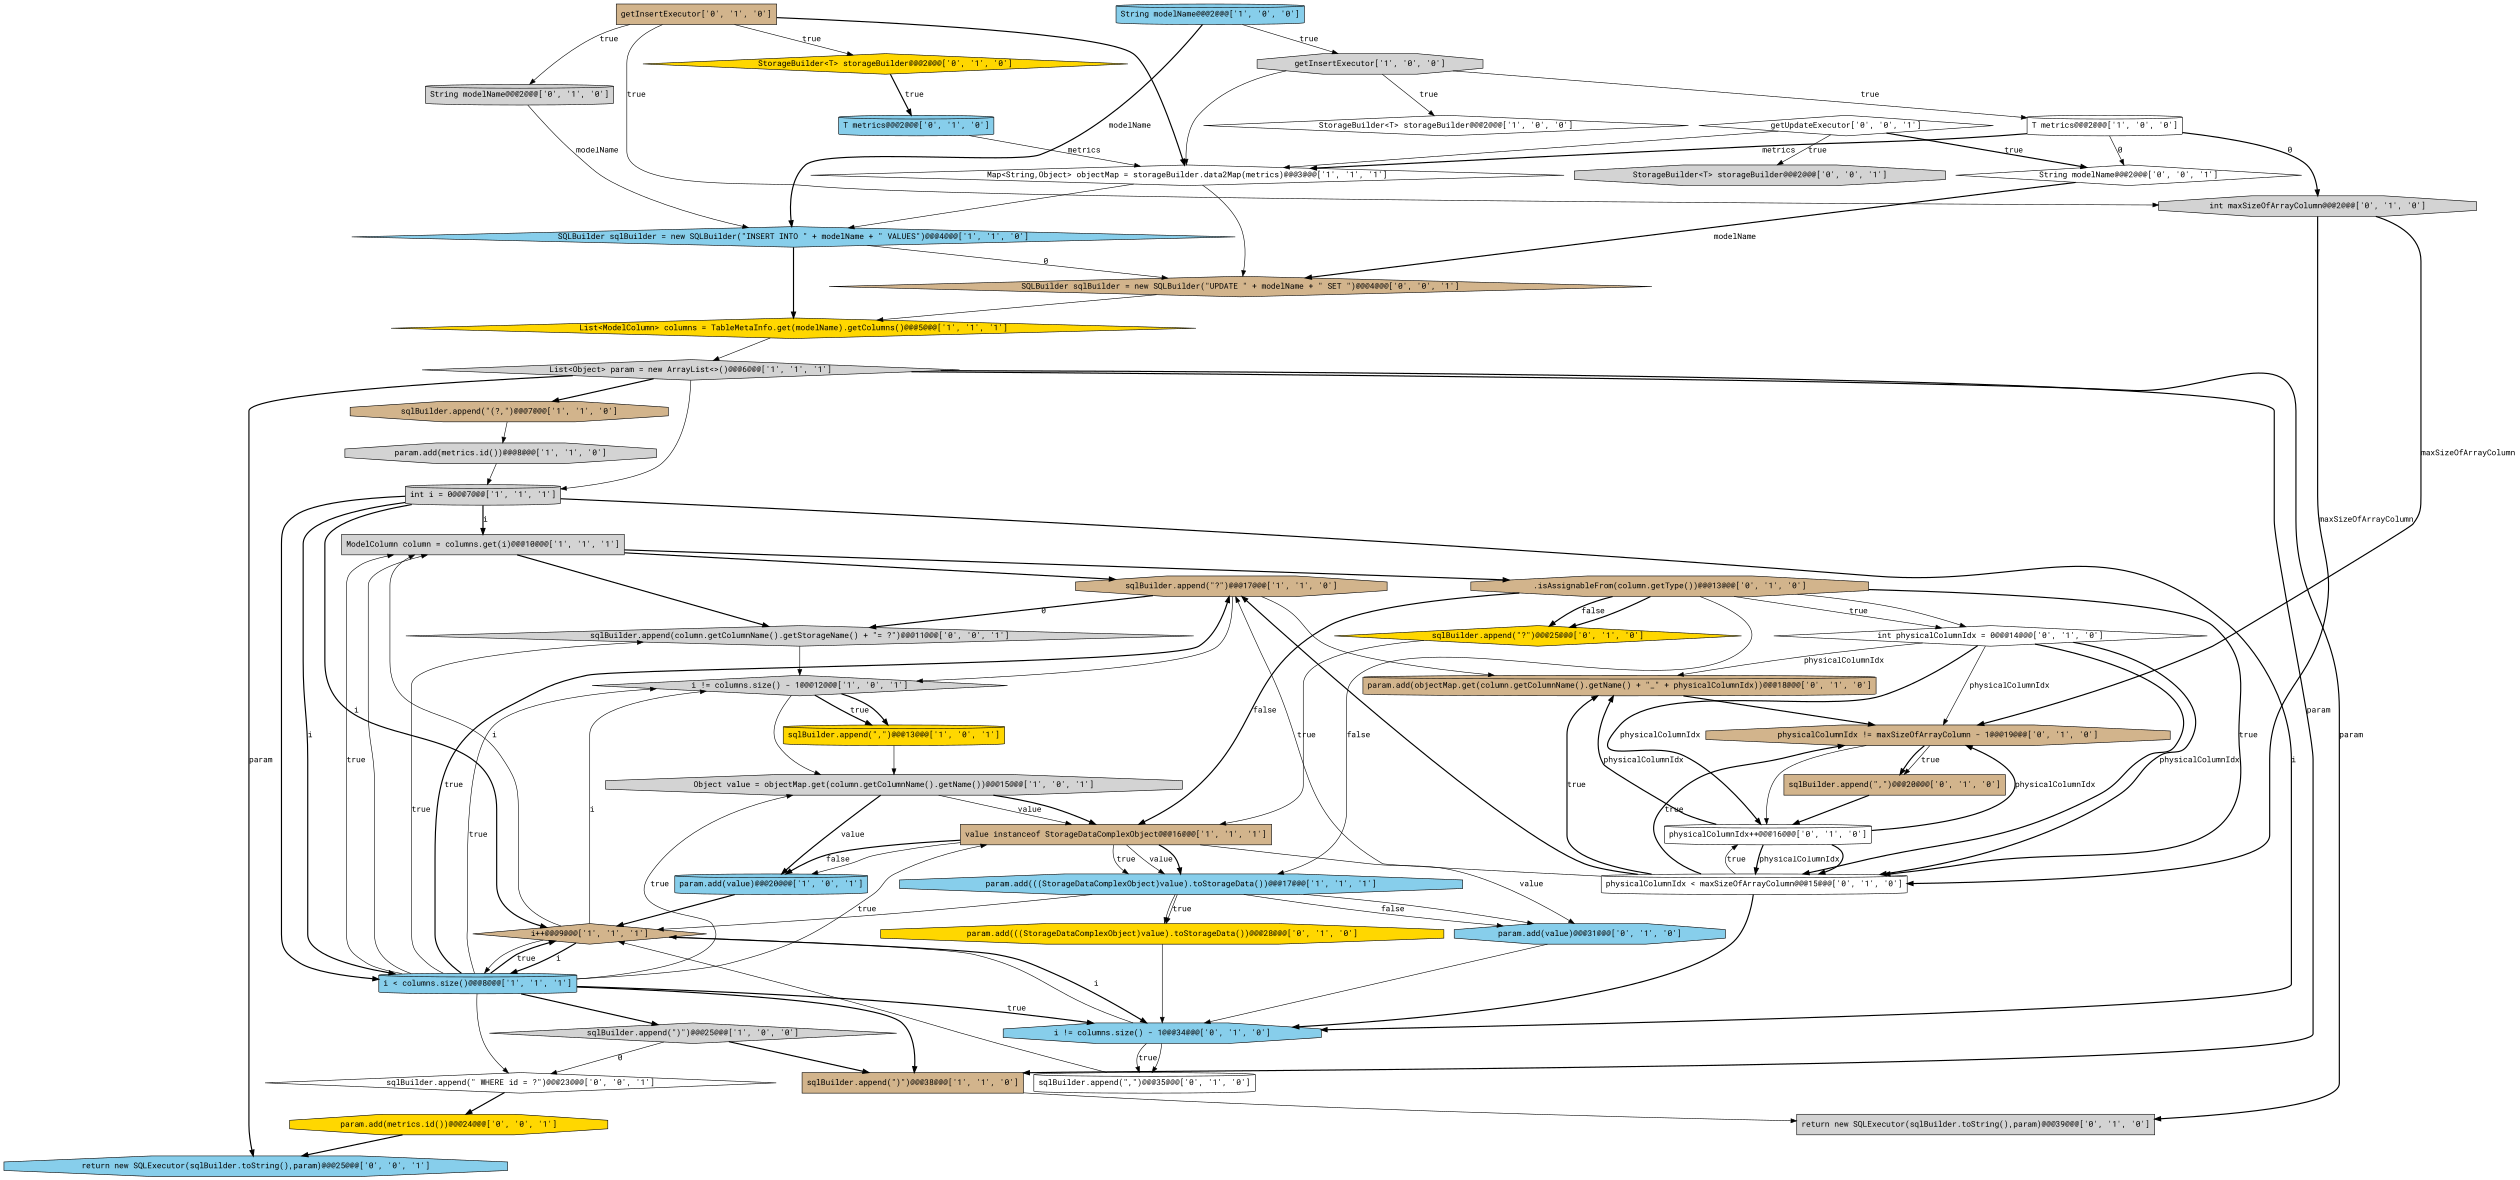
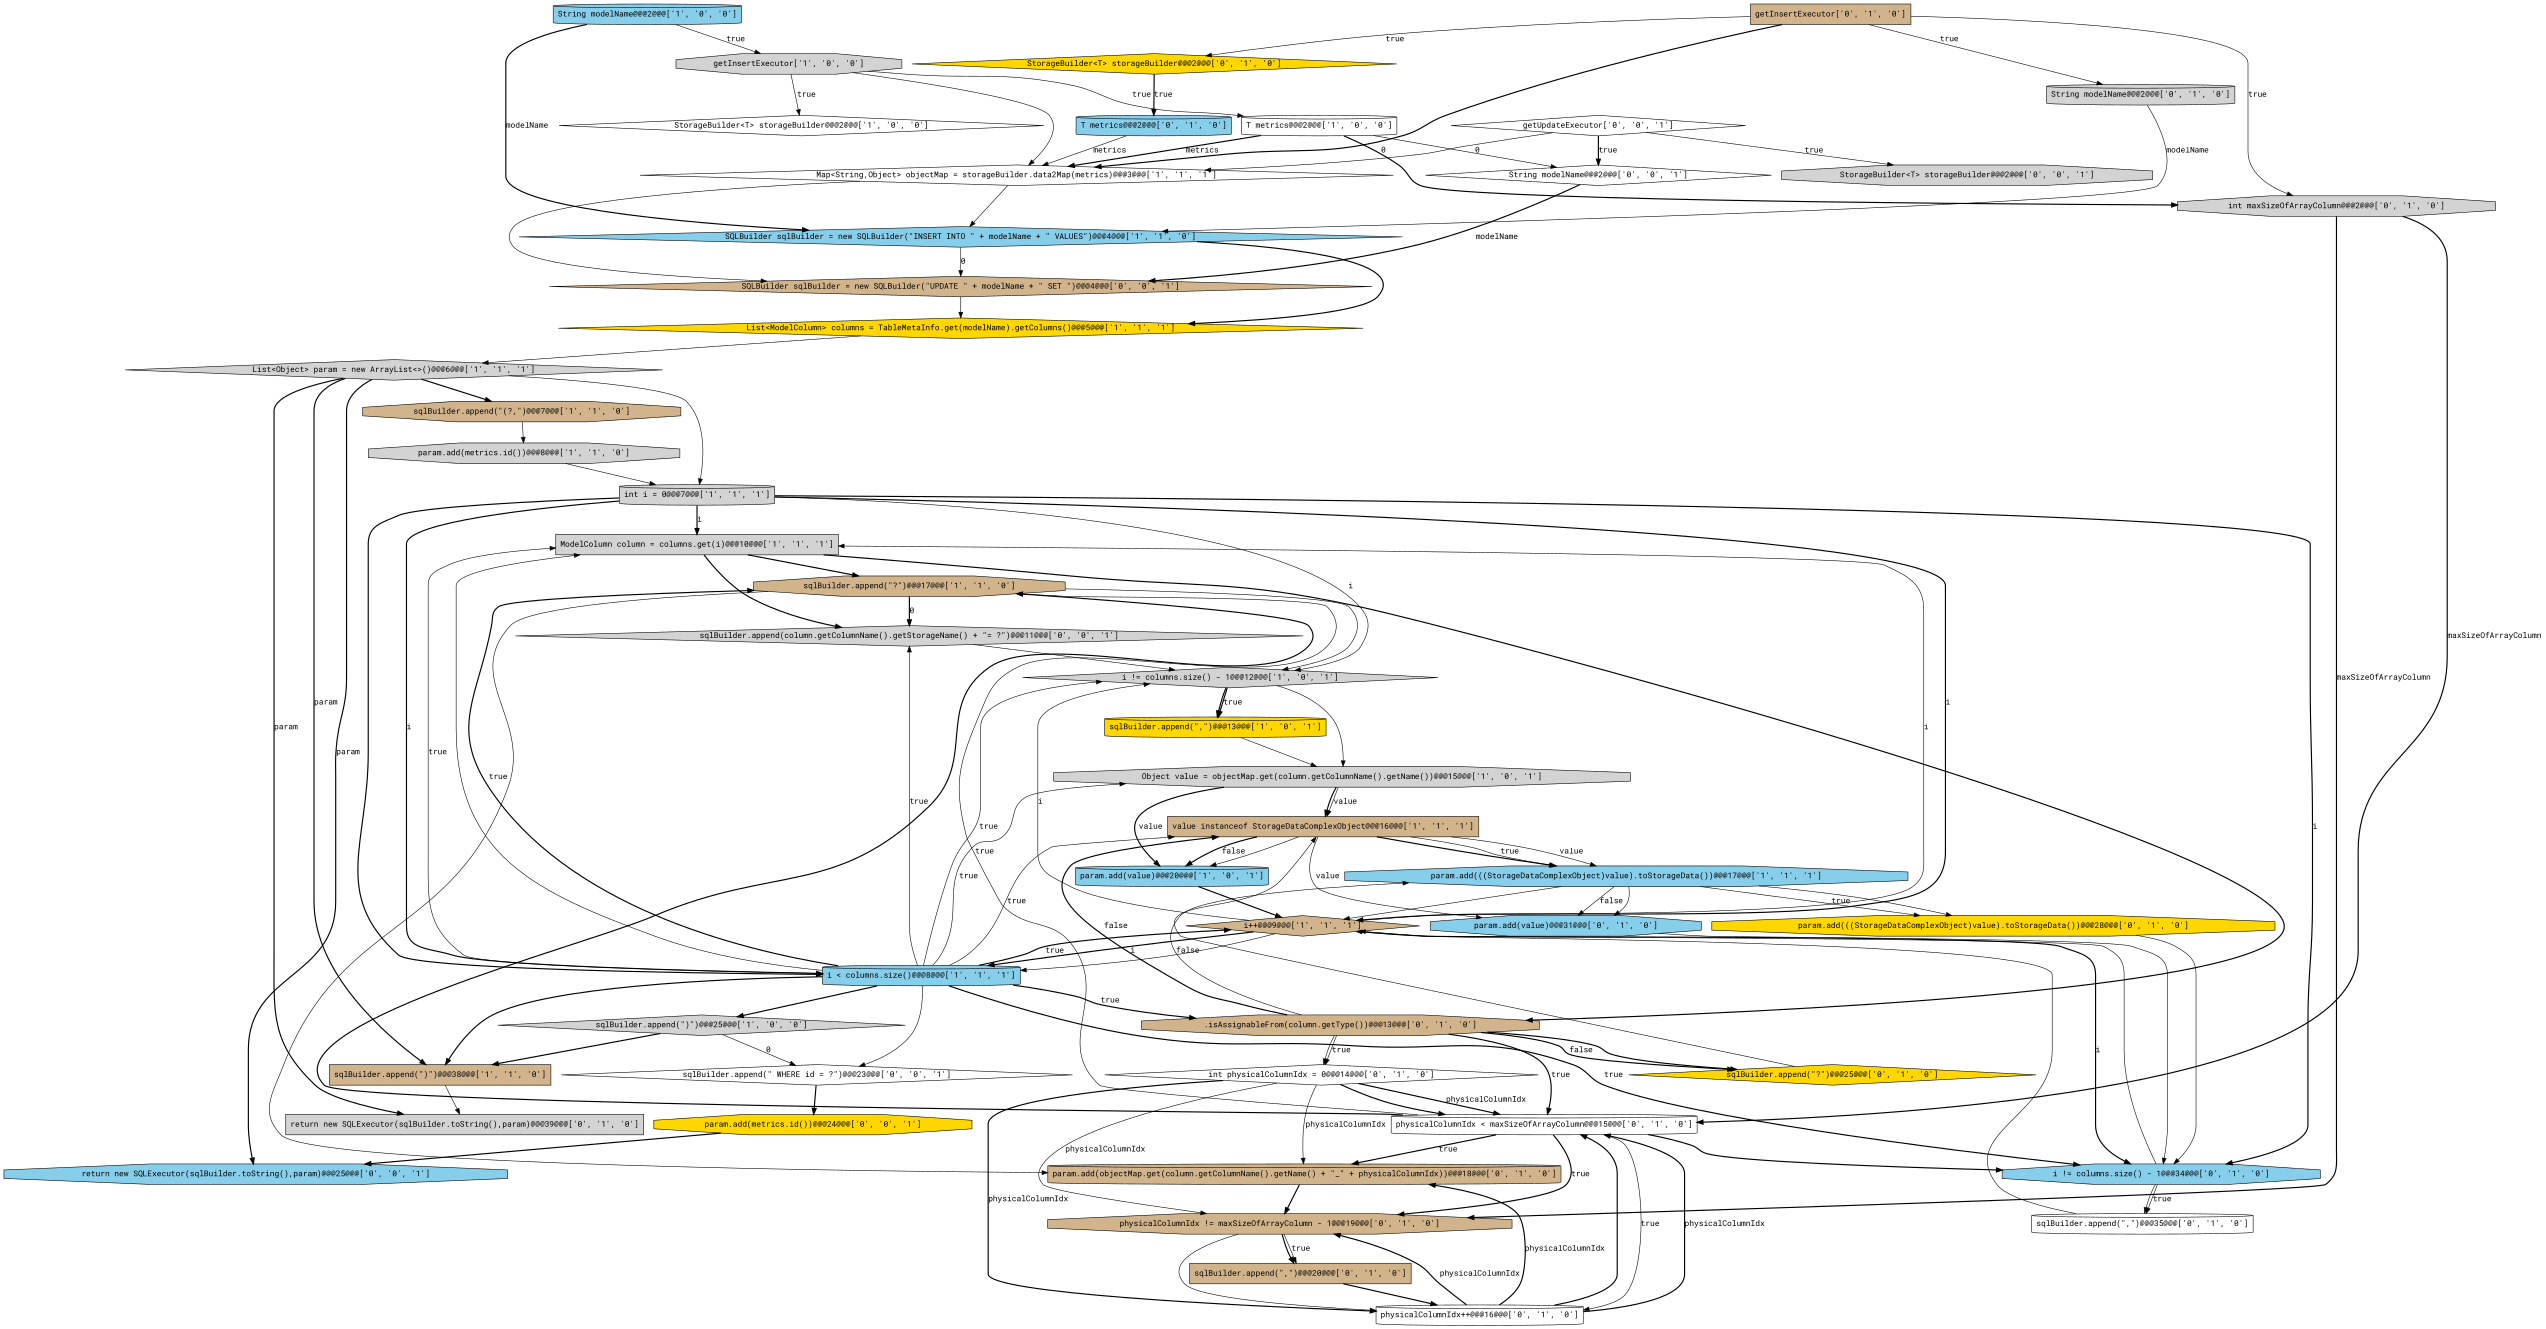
none -> (1129, 527)
none -> (1101, 1005)
